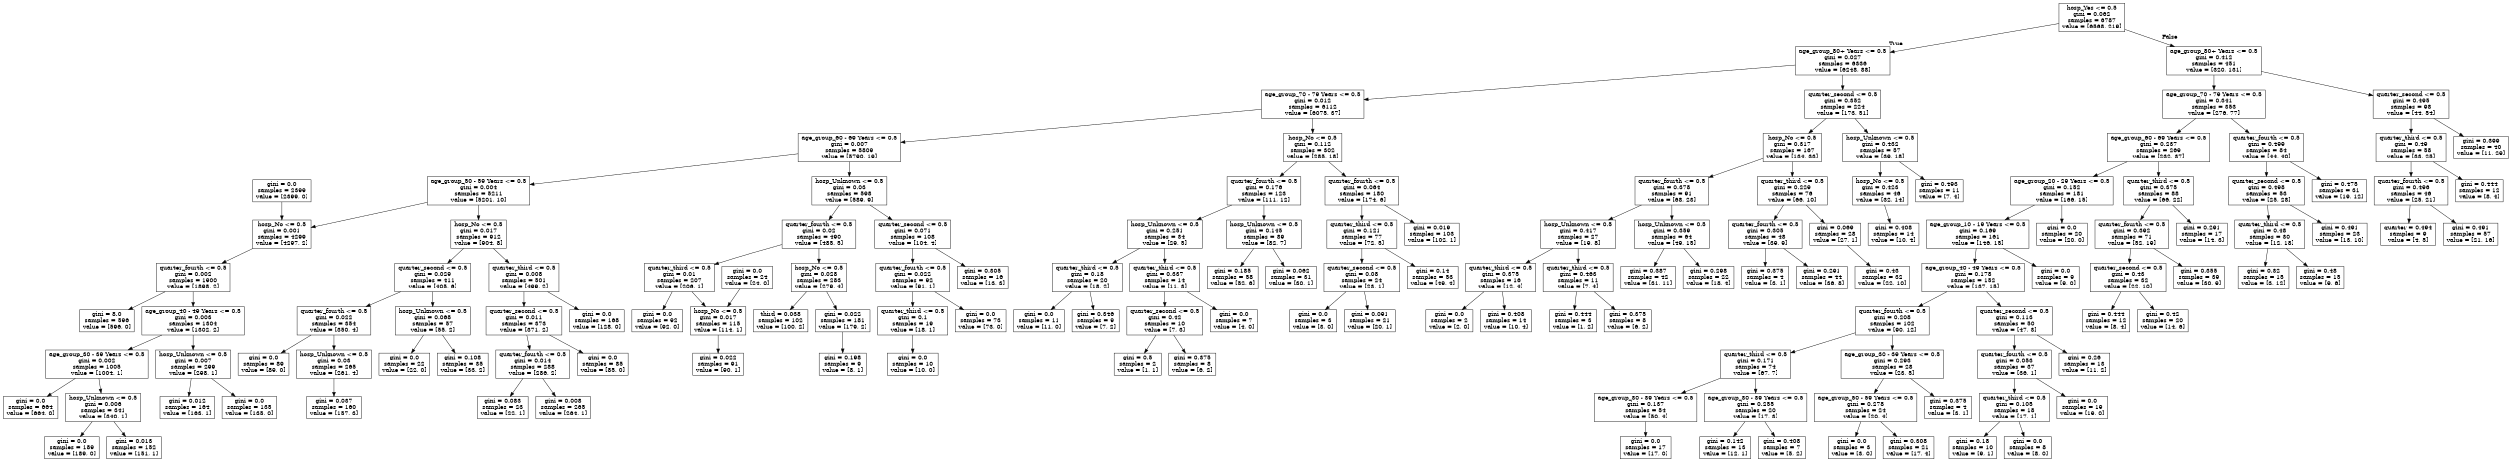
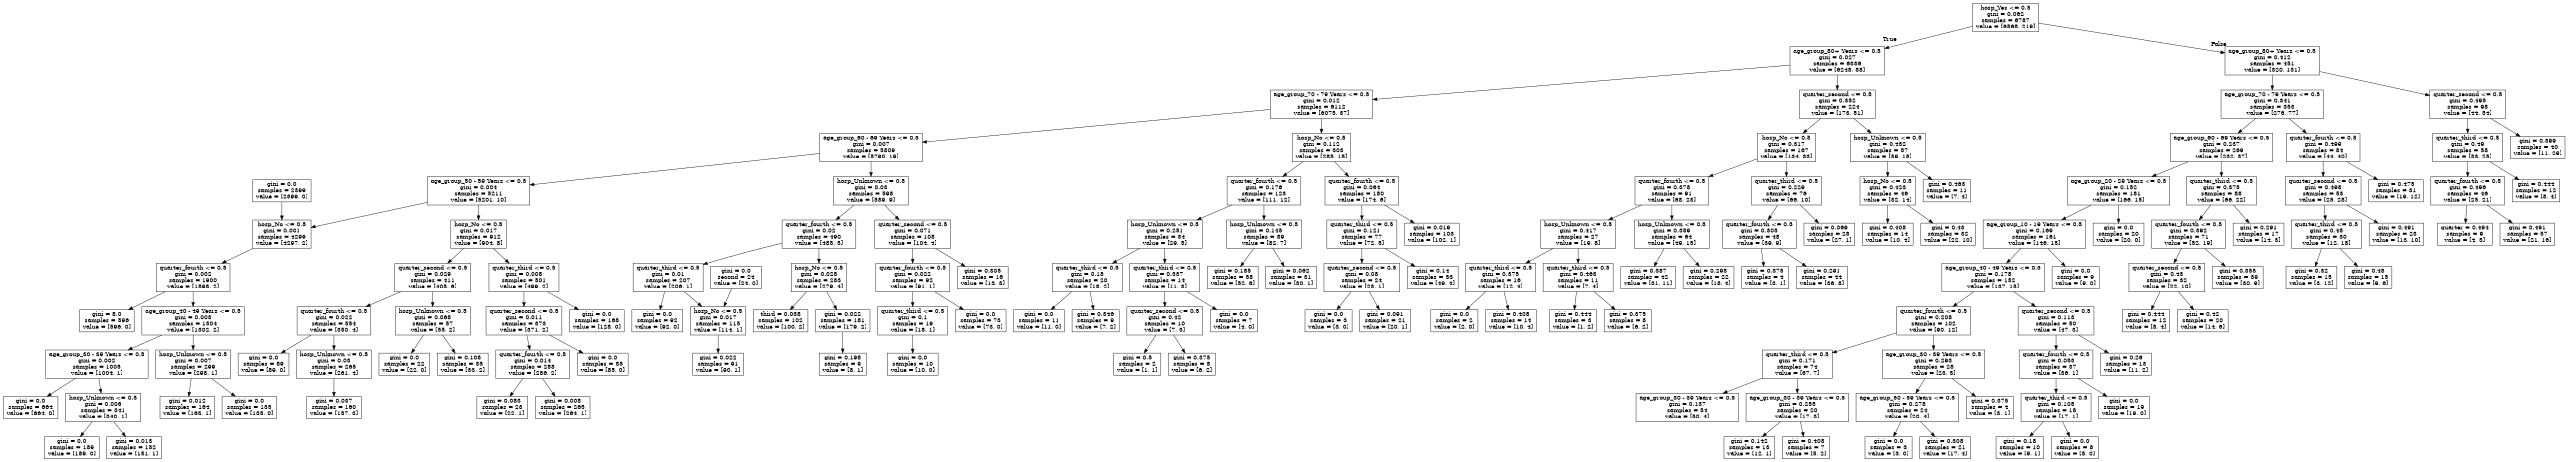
(1313, 148) -> (1321, 148)
(1939, 191) -> (1947, 191)
(1857, 254) -> (1918, 213)
(747, 278) -> (736, 278)
(1646, 448) -> none
